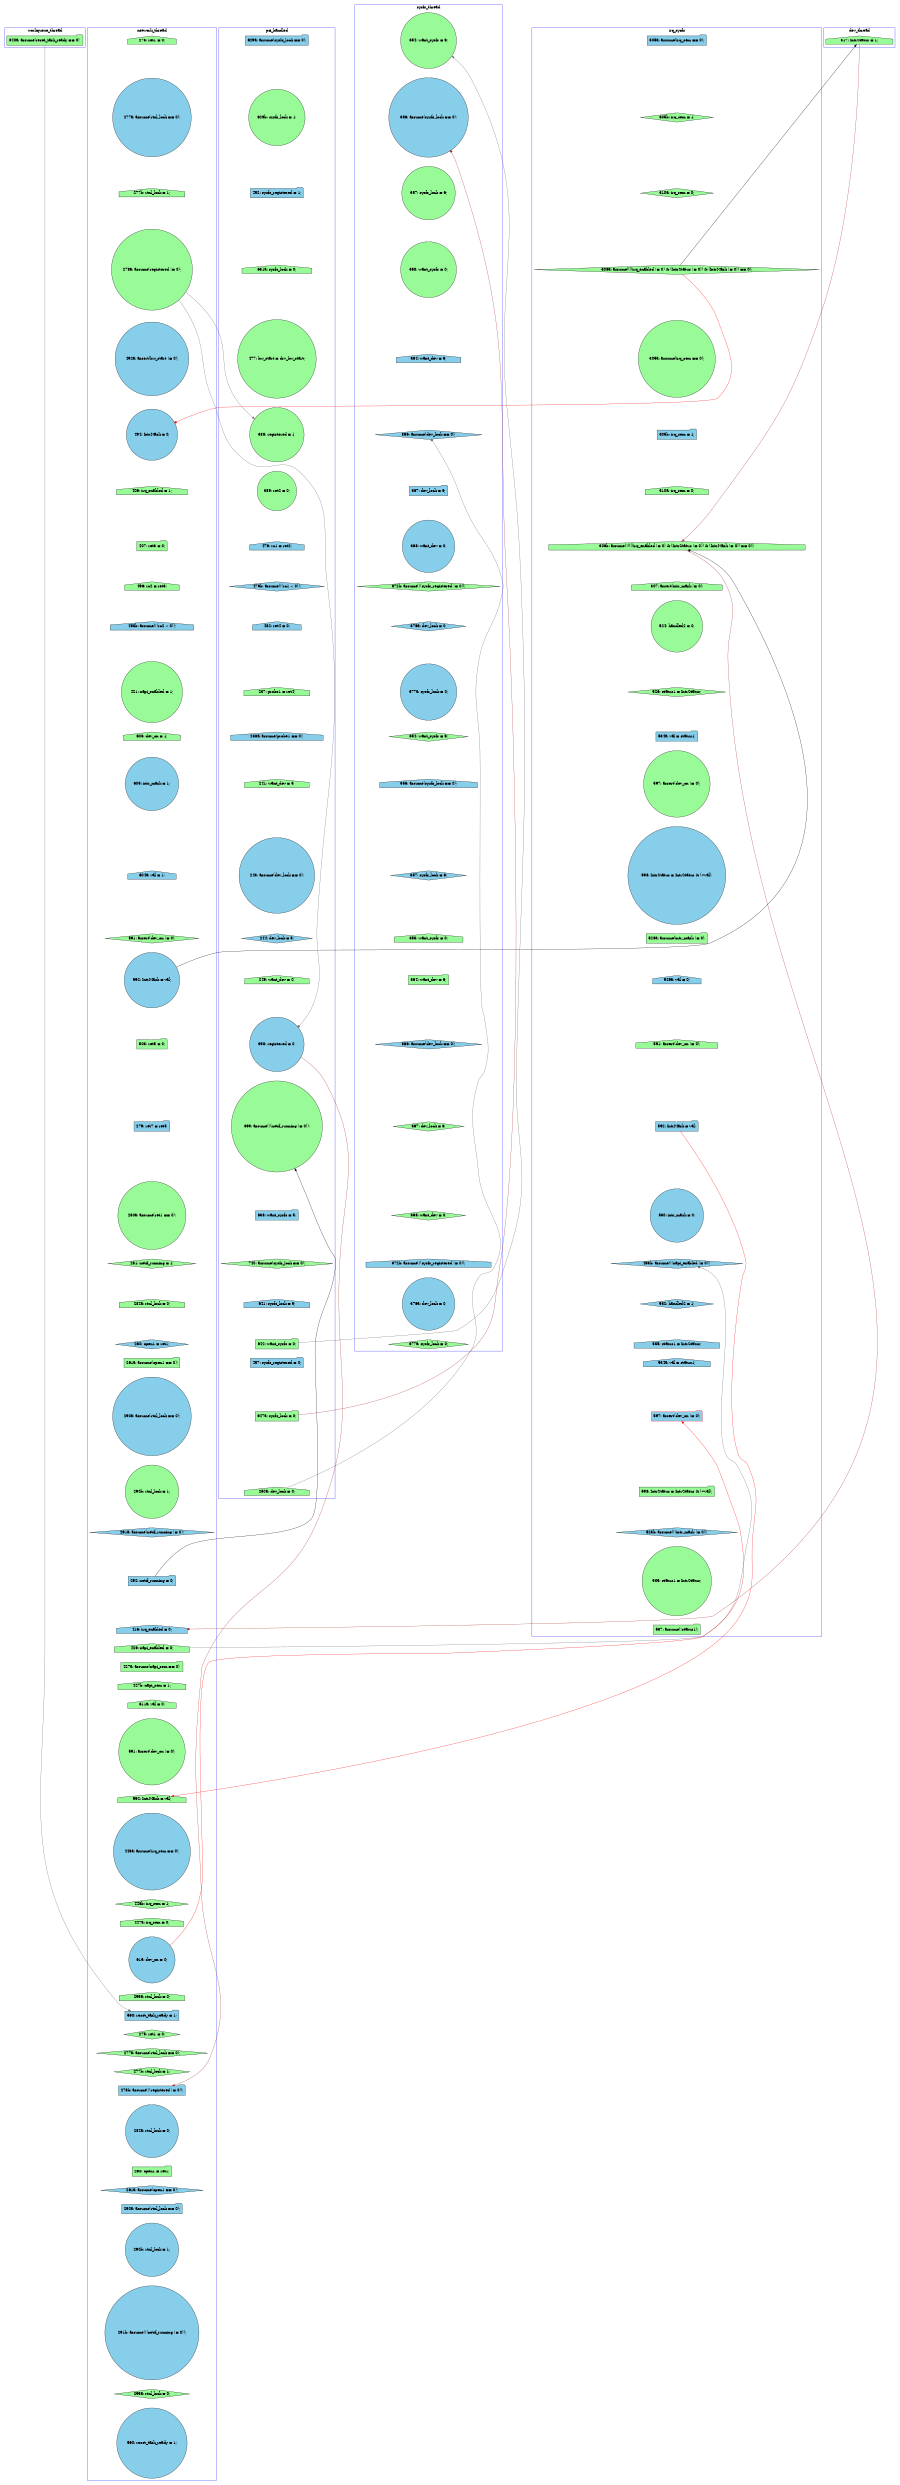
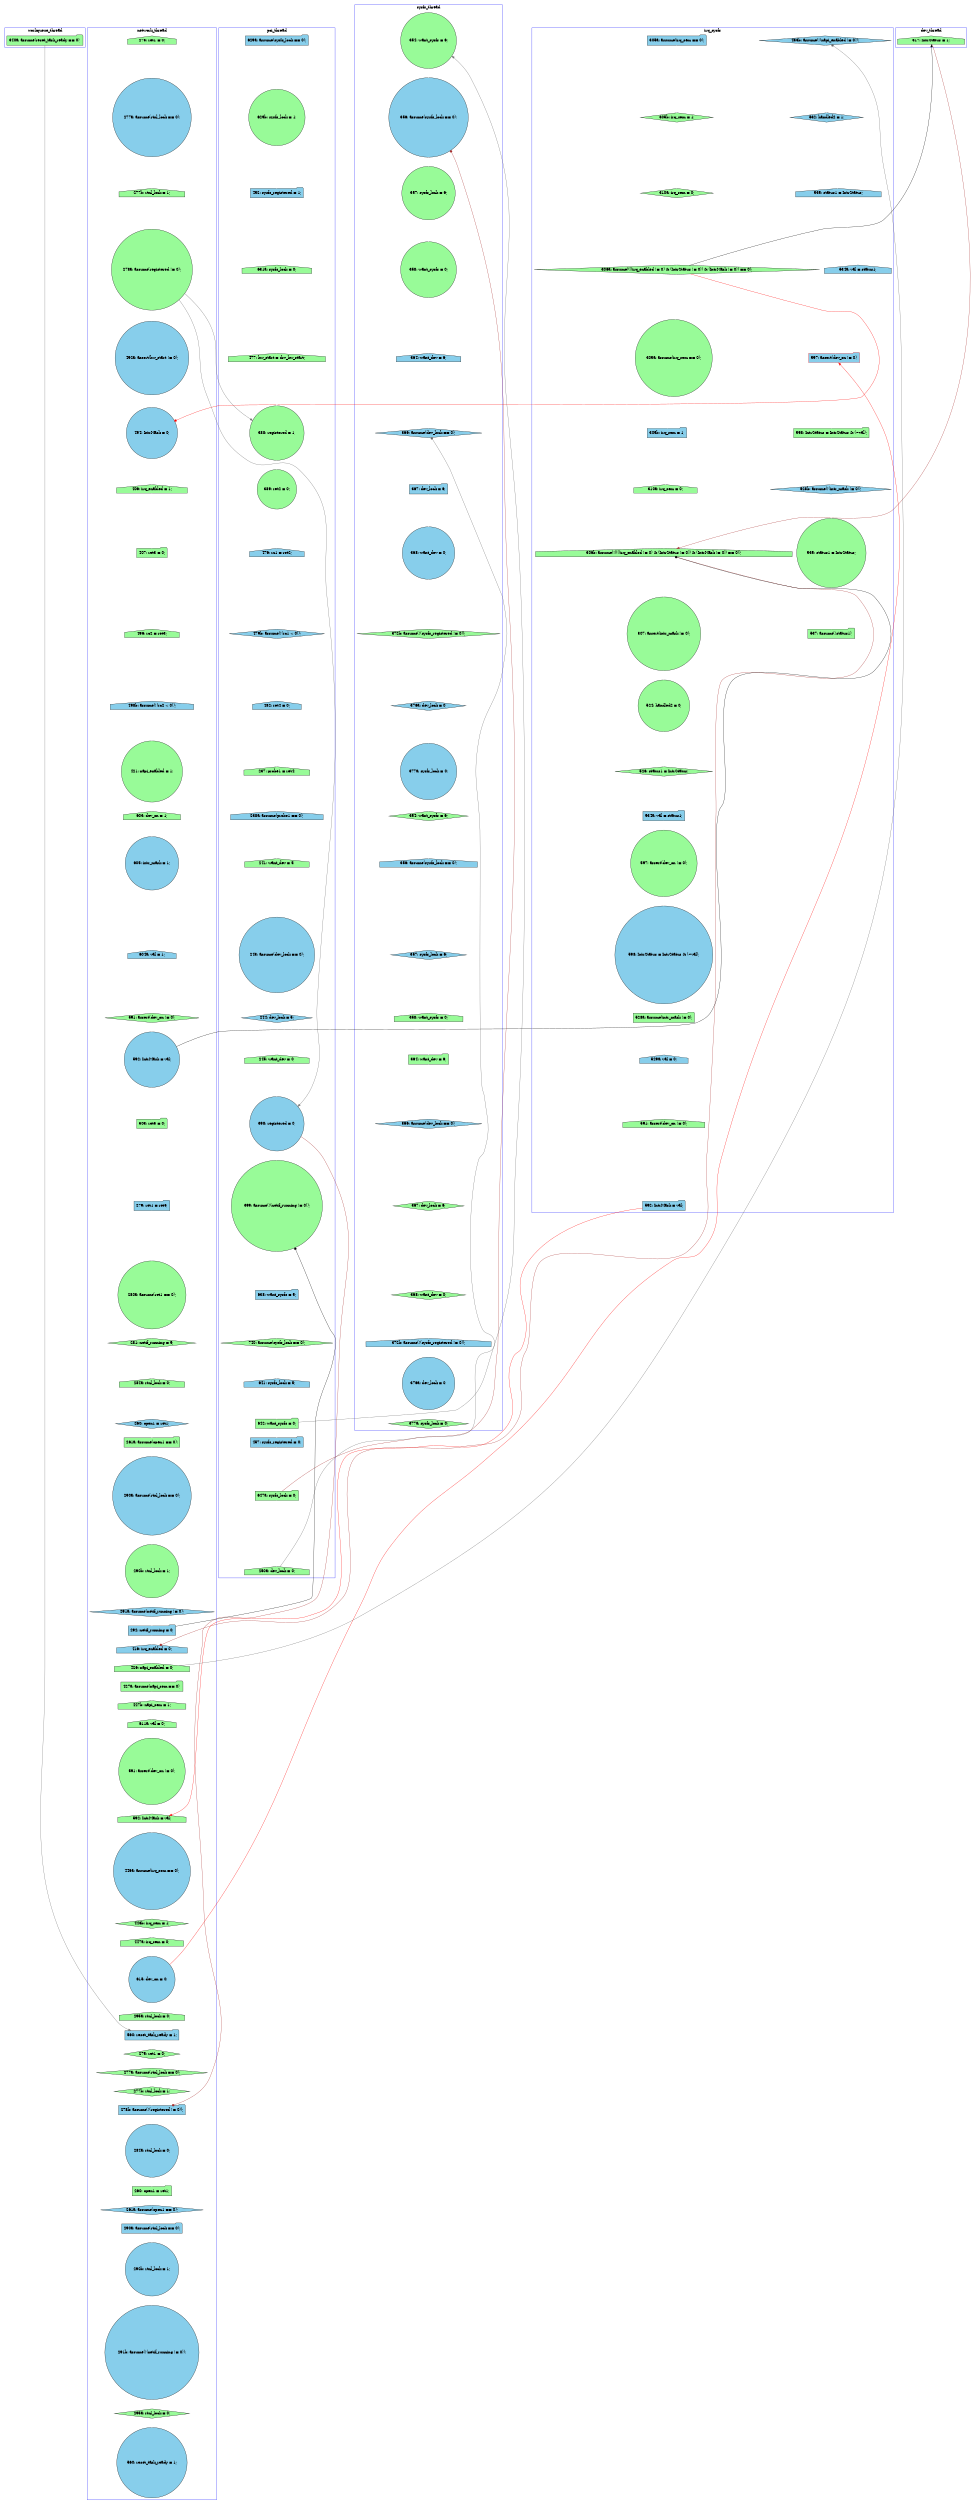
(277, 31) -> (277, 31)
(277, 359) -> (277, 358)
(677, 586) -> (664, 634)
(332, 631) -> (333, 669)
(152, 1126) -> (152, 1206)
(677, 1215) -> none
(152, 1264) -> (152, 1343)
(317, 1426) -> (315, 1500)
(275, 1580) -> (276, 1613)
